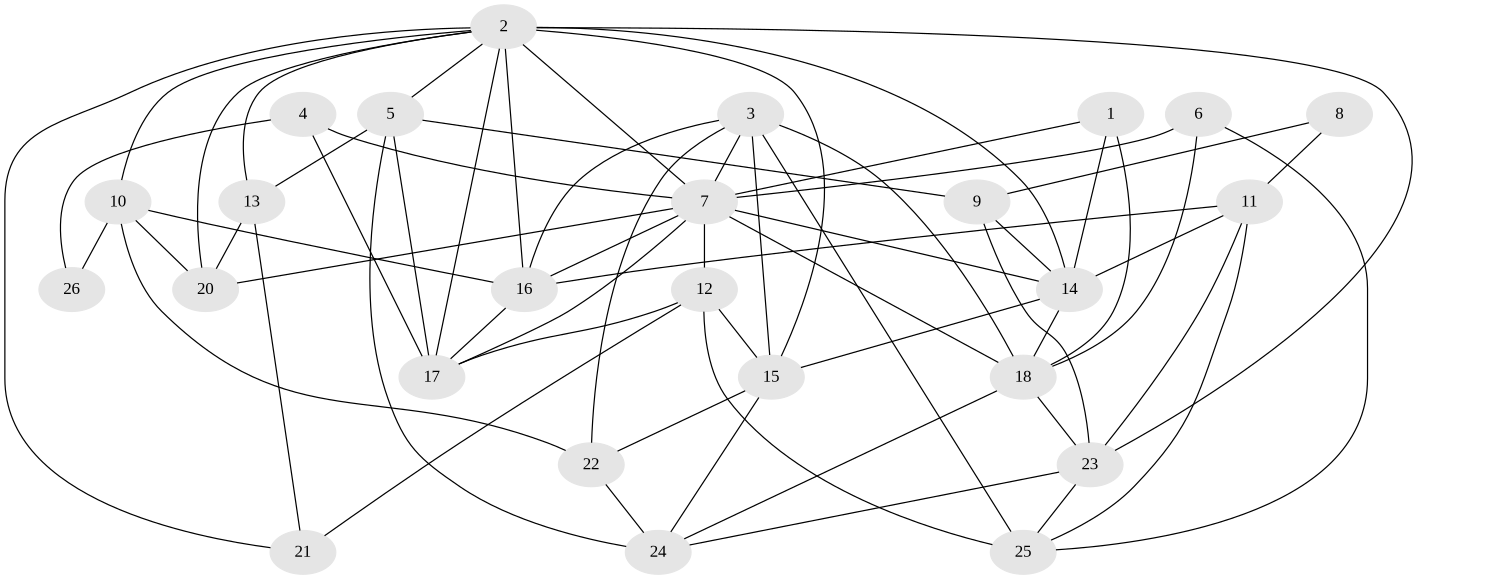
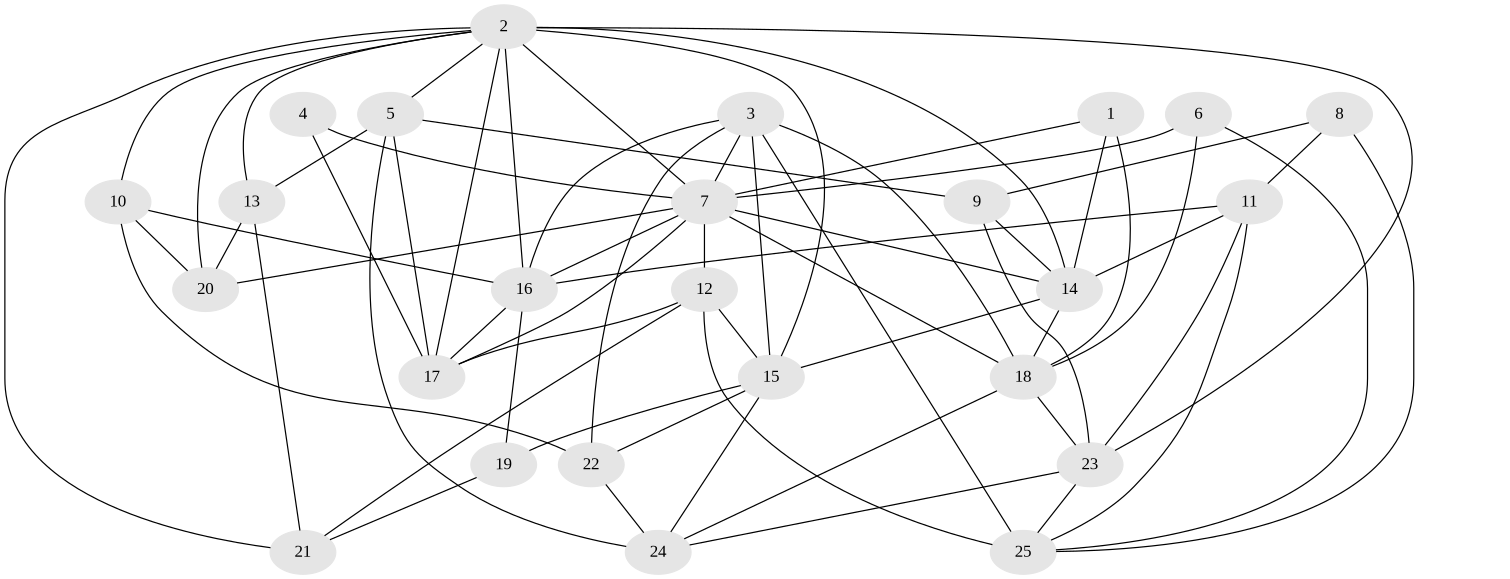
(72, 290) -> none
none -> (1381, 459)
none -> (504, 465)
